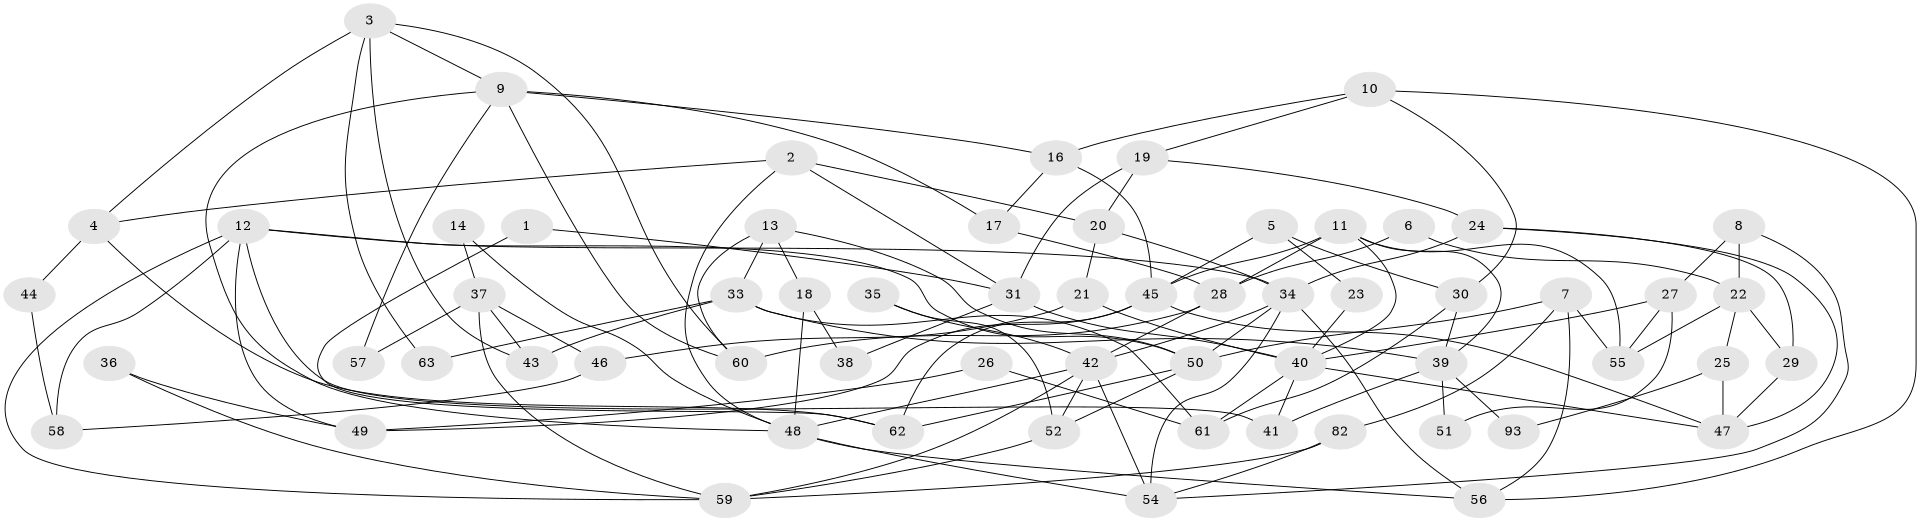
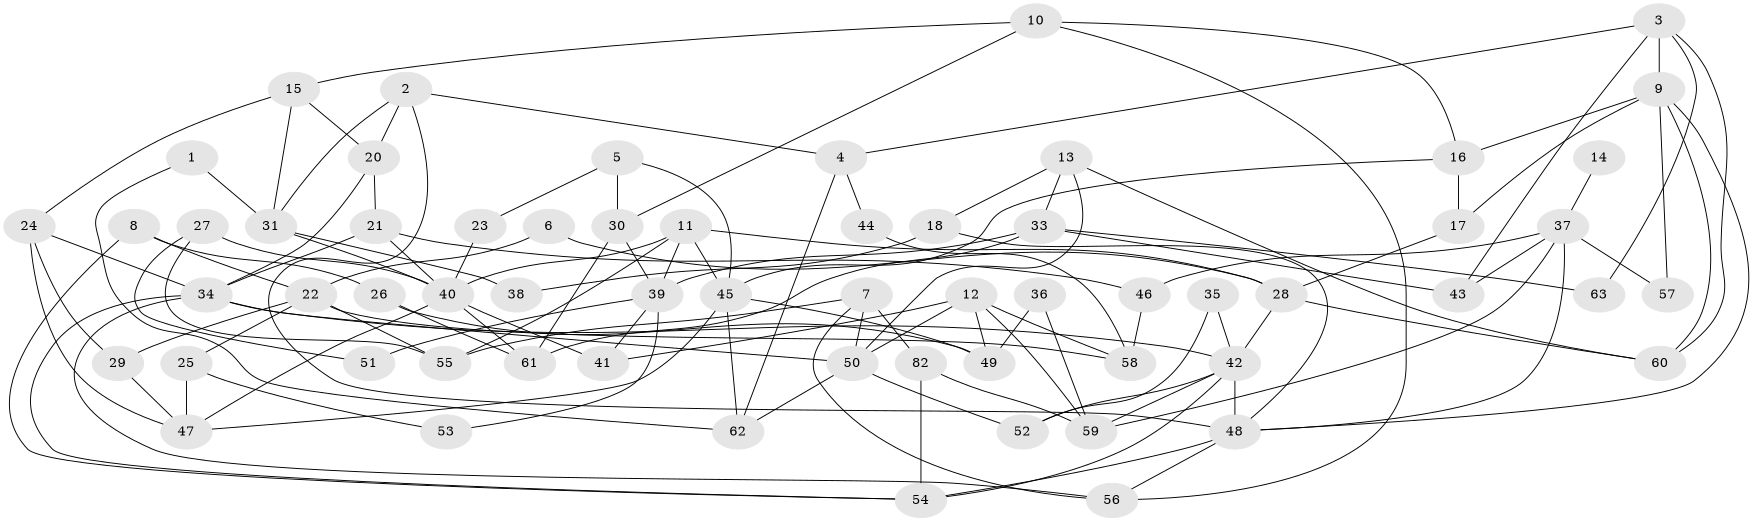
(1143, 158) -> (294, 89)
(820, 249) -> (313, 253)
(1705, 261) -> (257, 261)
(619, 337) -> (1468, 405)
none -> (717, 338)
(1514, 432) -> (446, 432)
(892, 473) -> none
